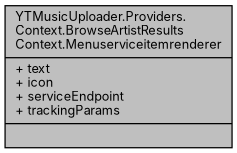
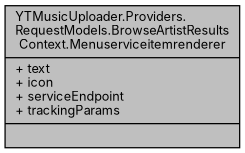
(100, 31) -> (122, 31)
